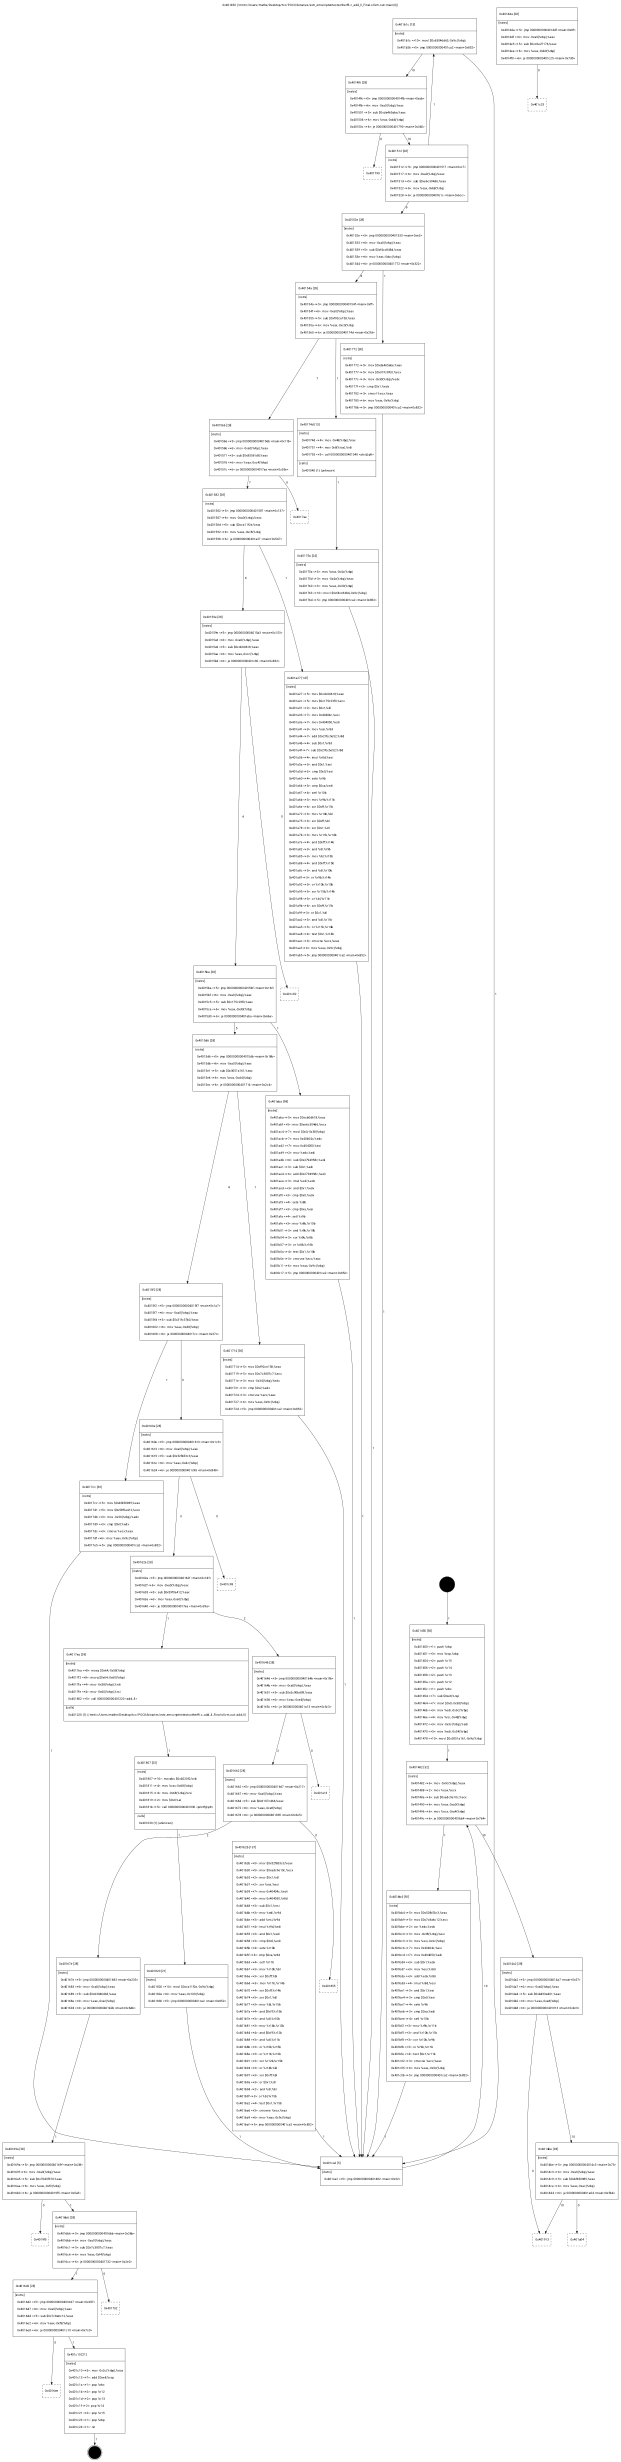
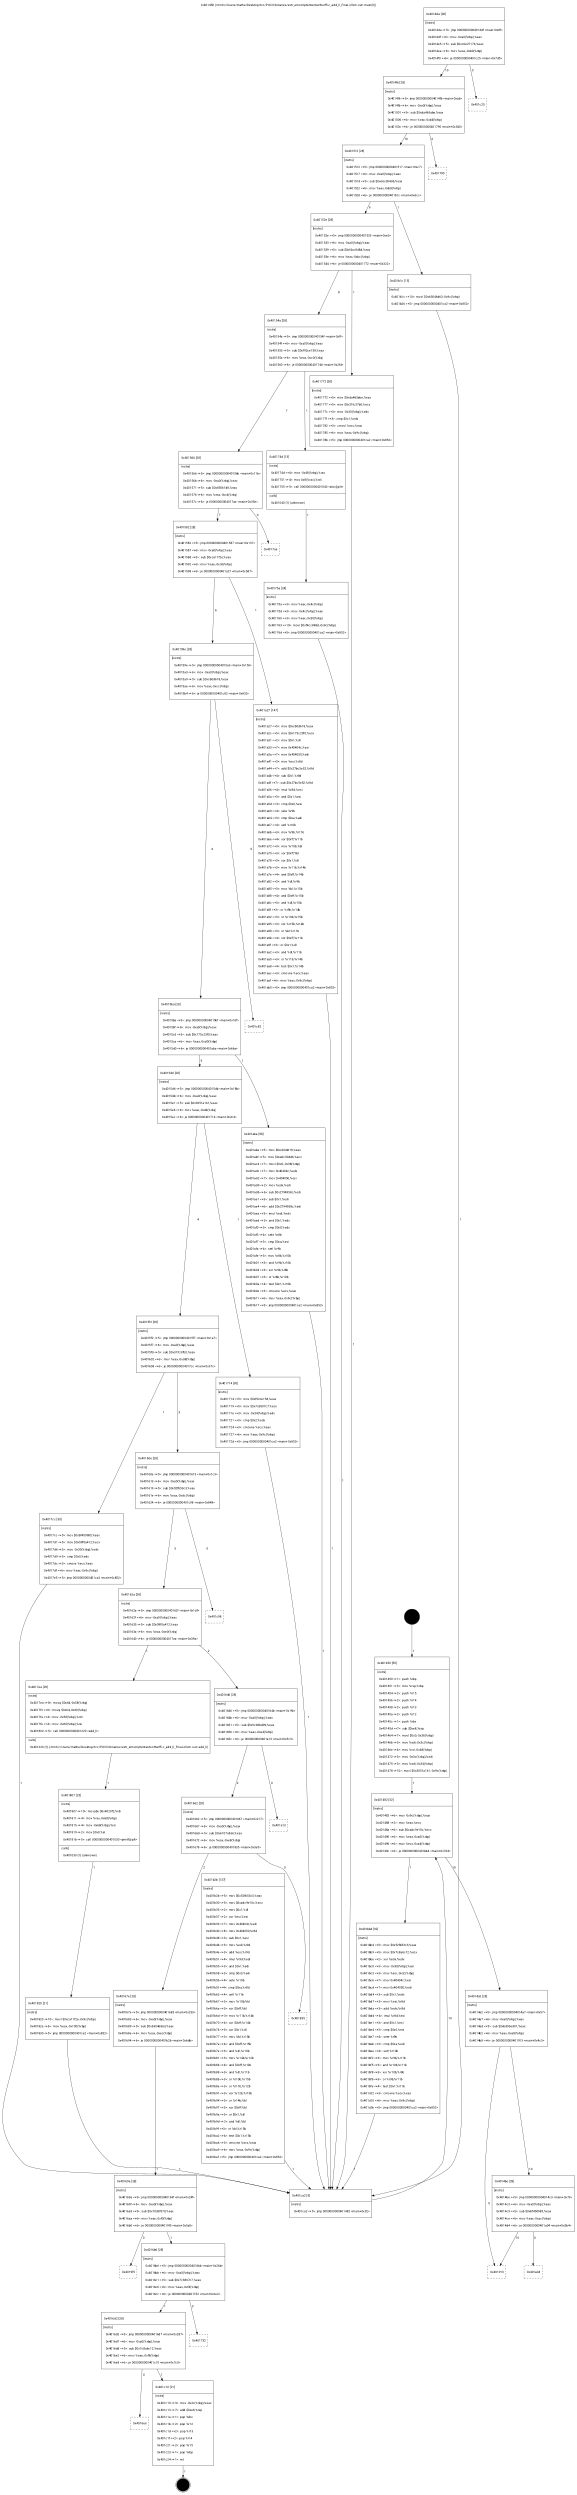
(415, 64) -> (445, 70)
